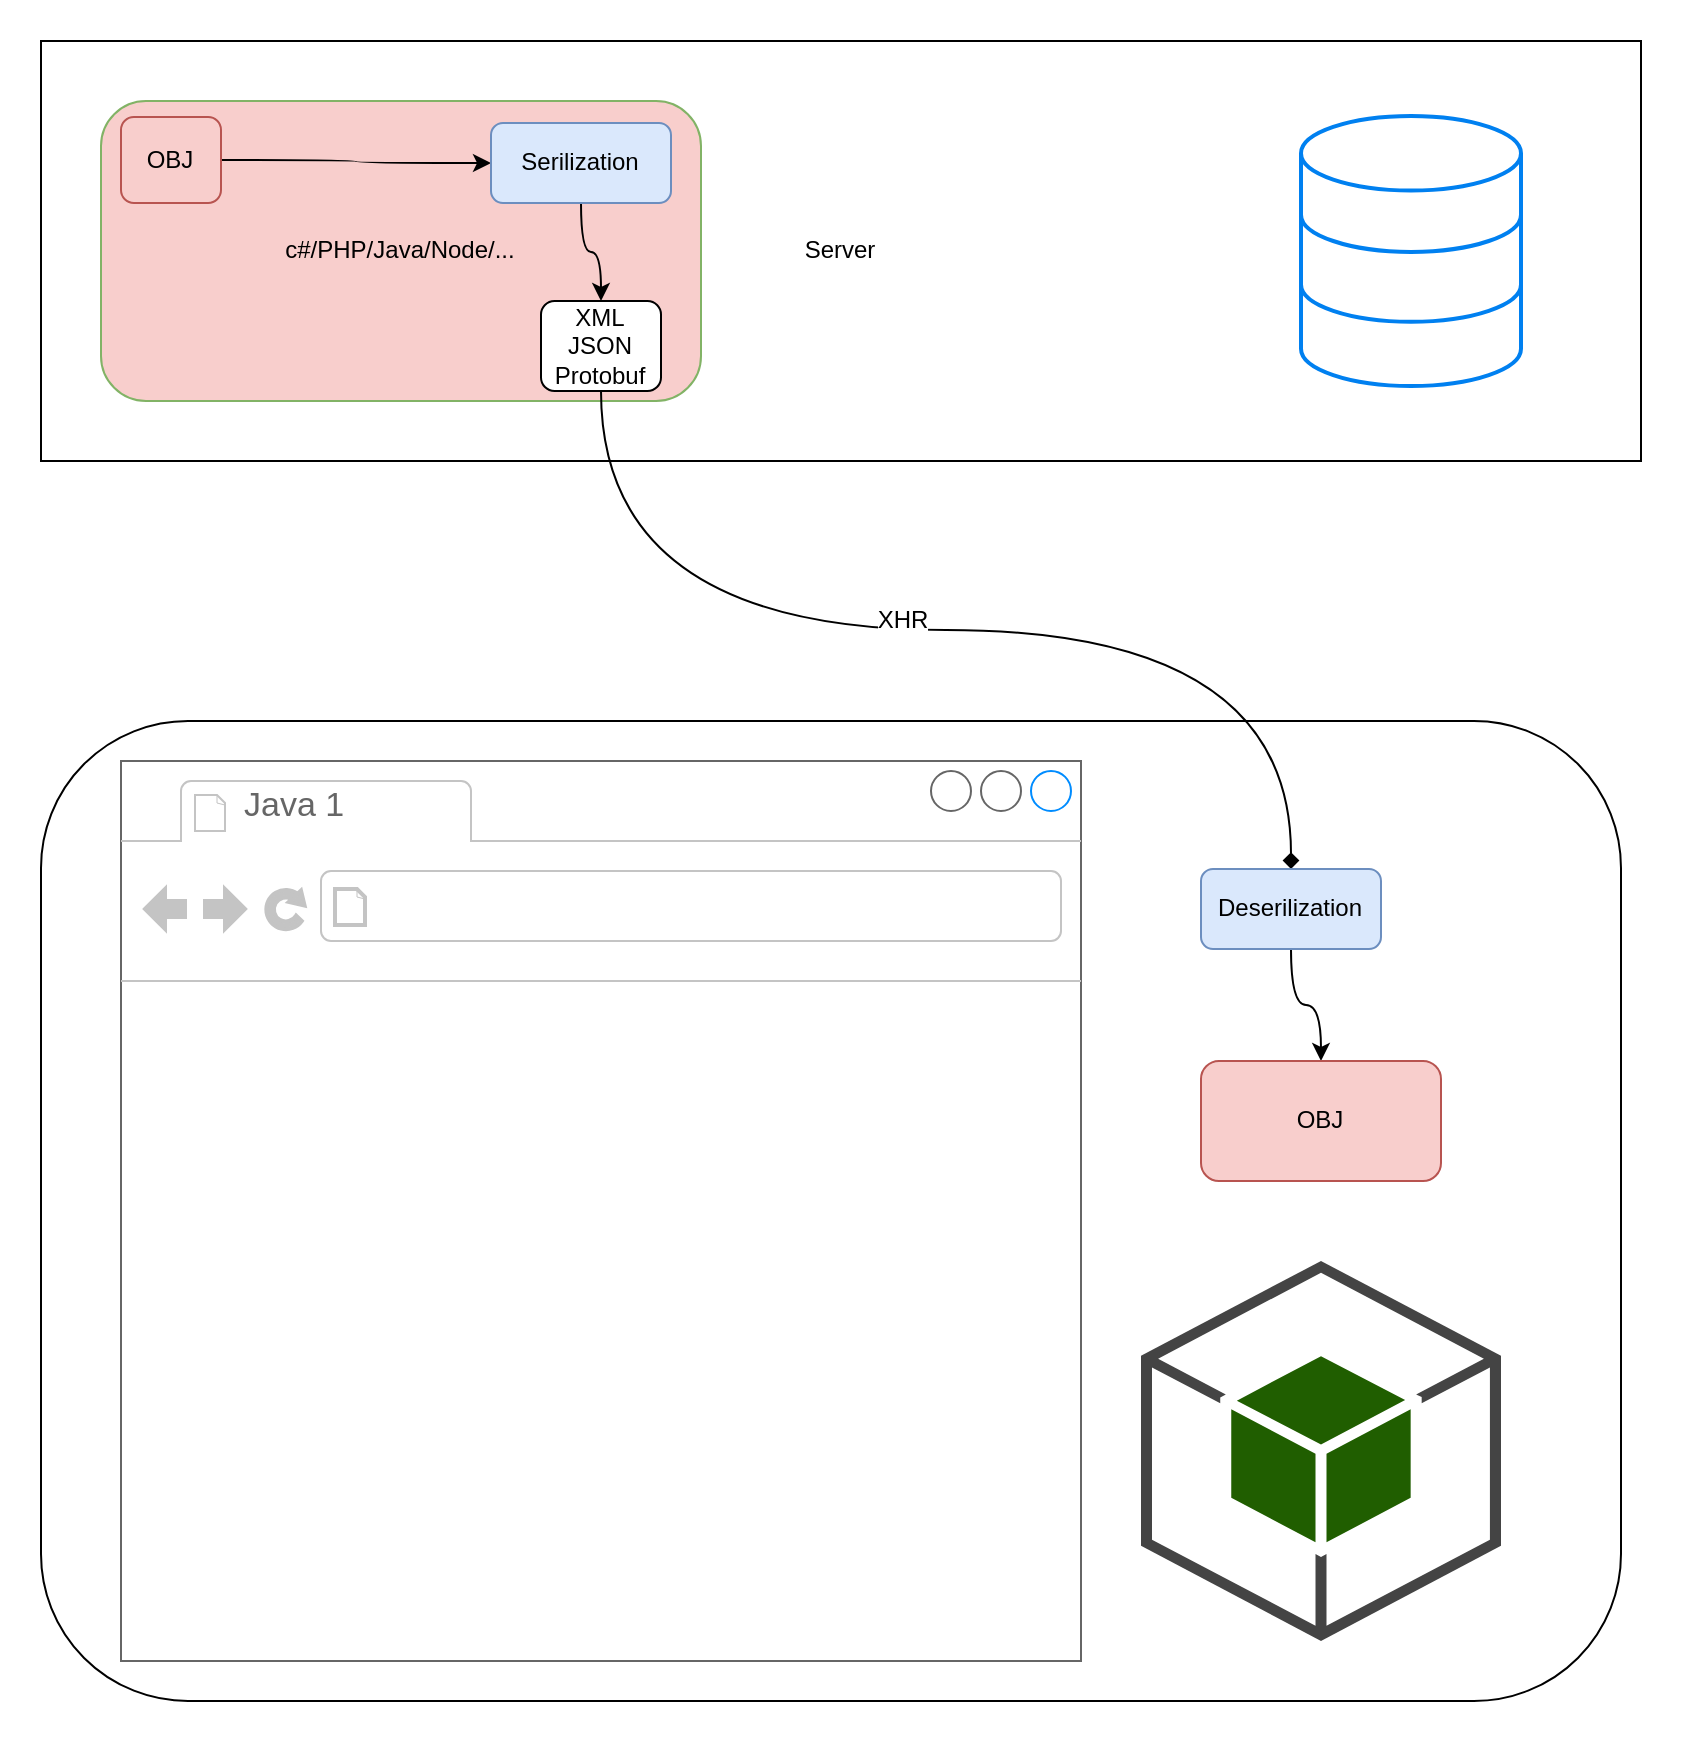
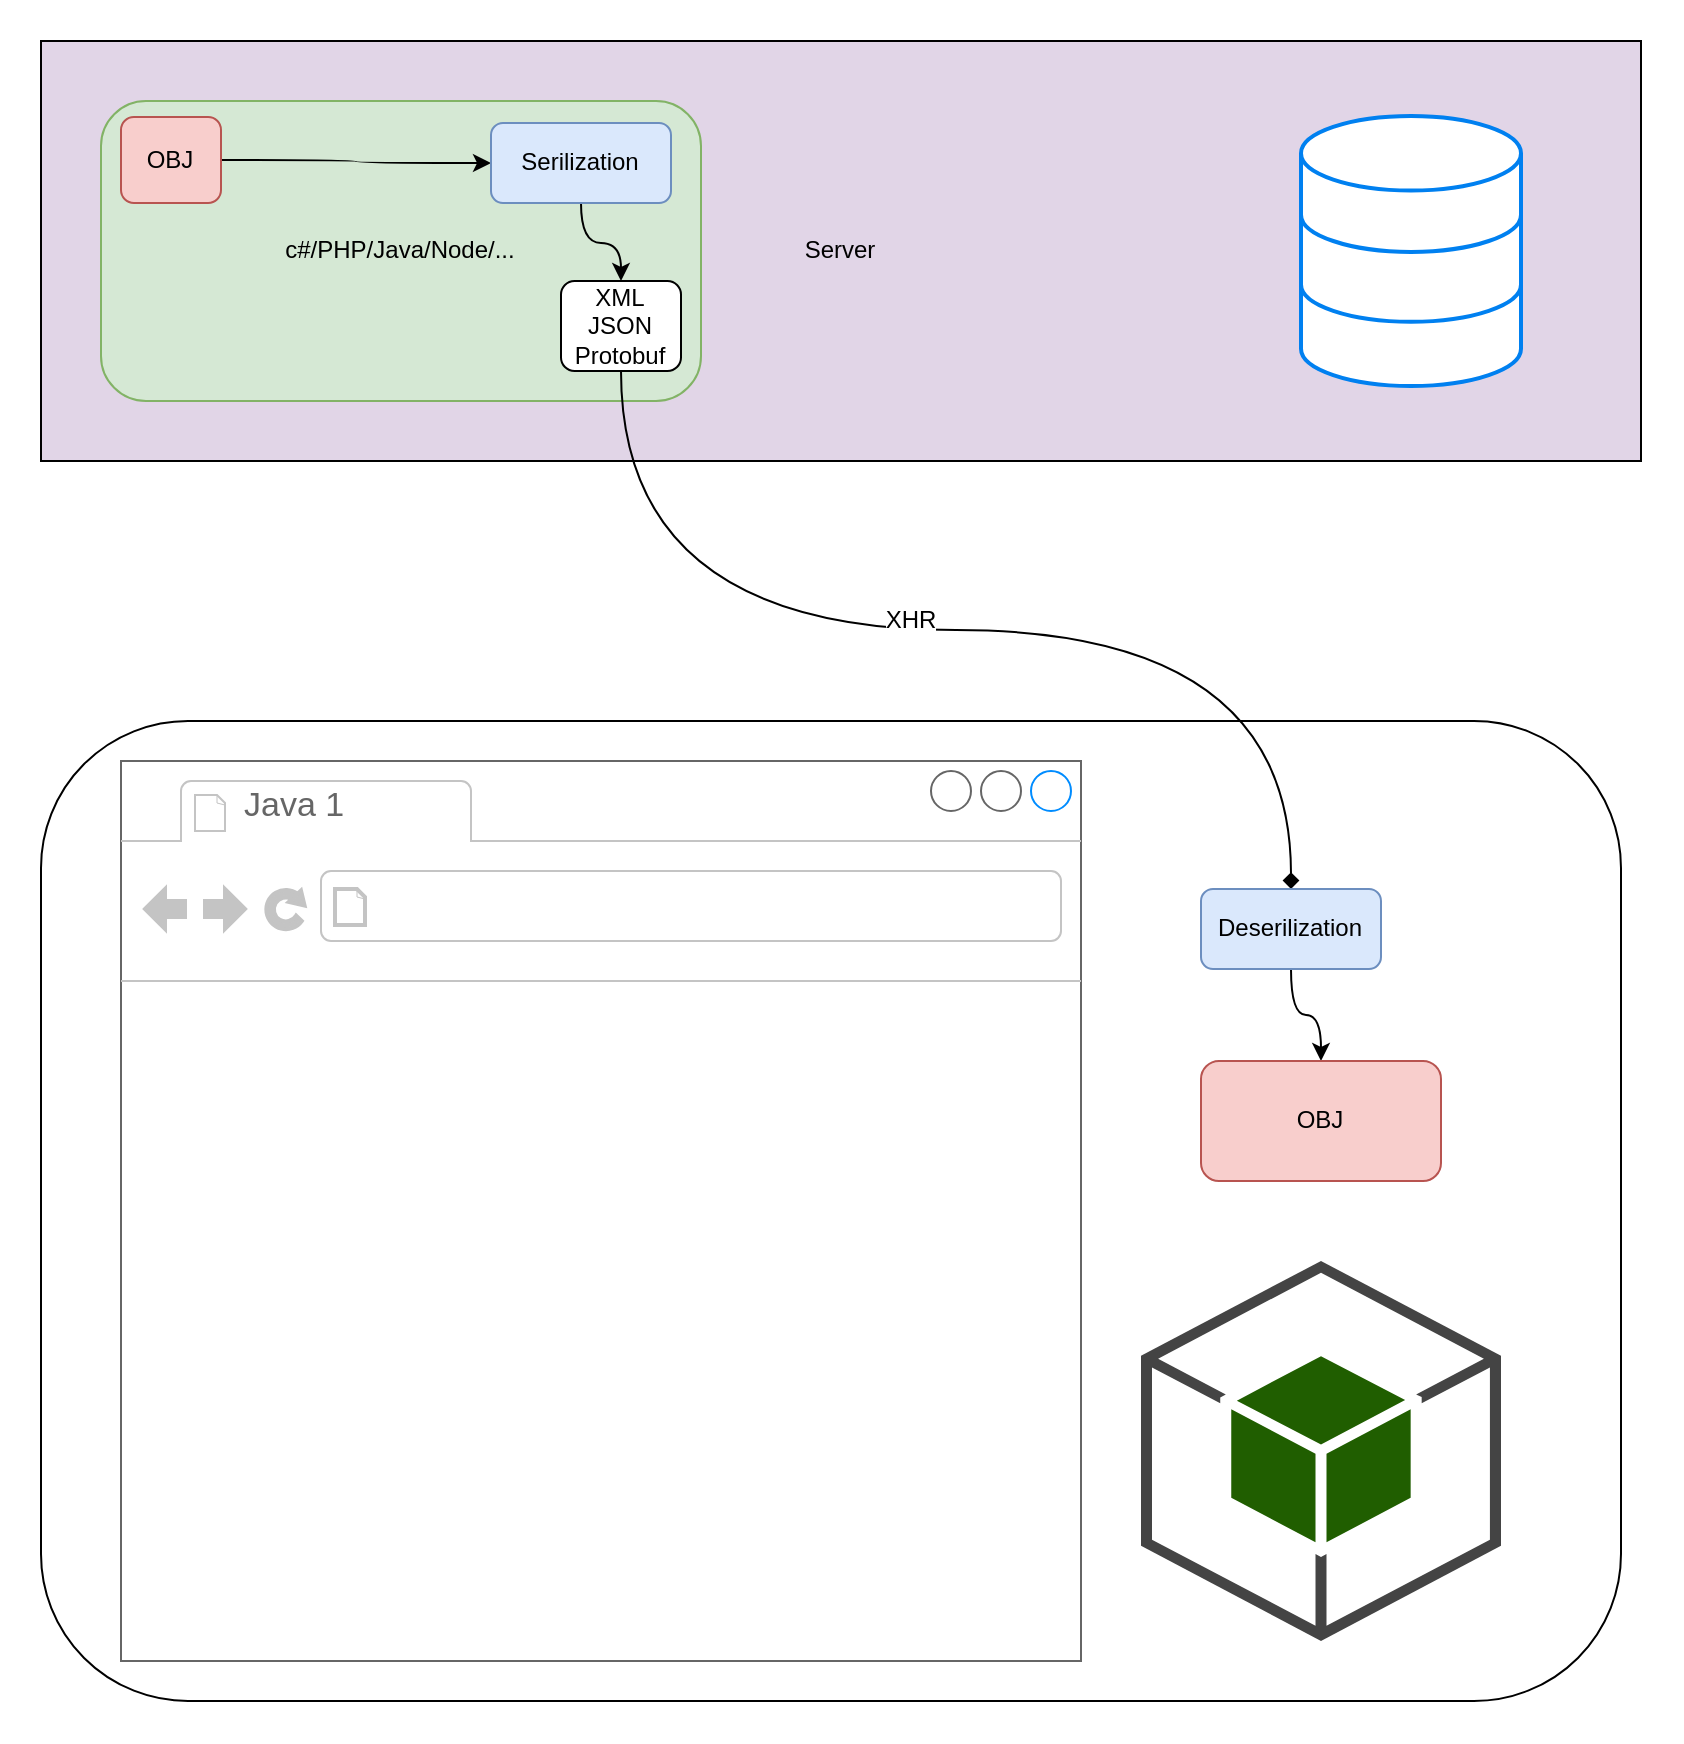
(401, 251) -> (401, 251)
(841, 251) -> (841, 251)
(601, 346) -> (621, 326)
(1291, 909) -> (1291, 929)
